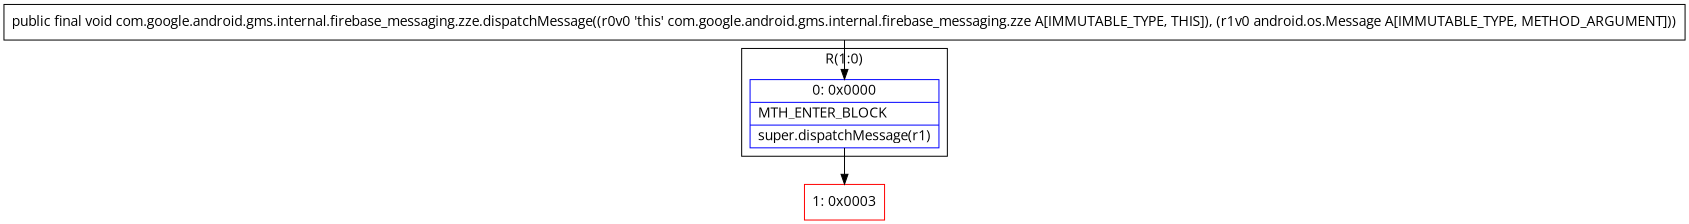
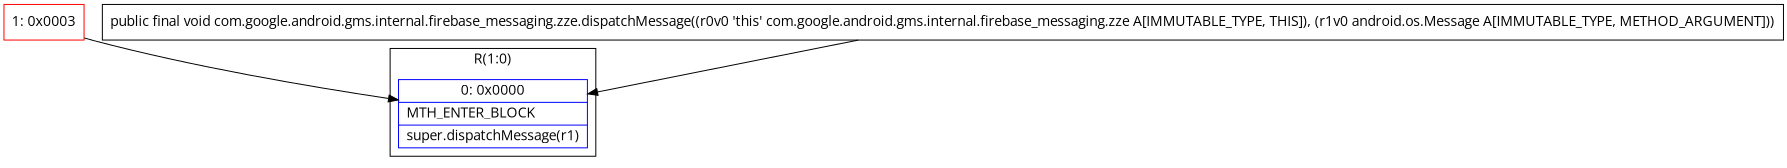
(845, 162) -> (236, 72)
